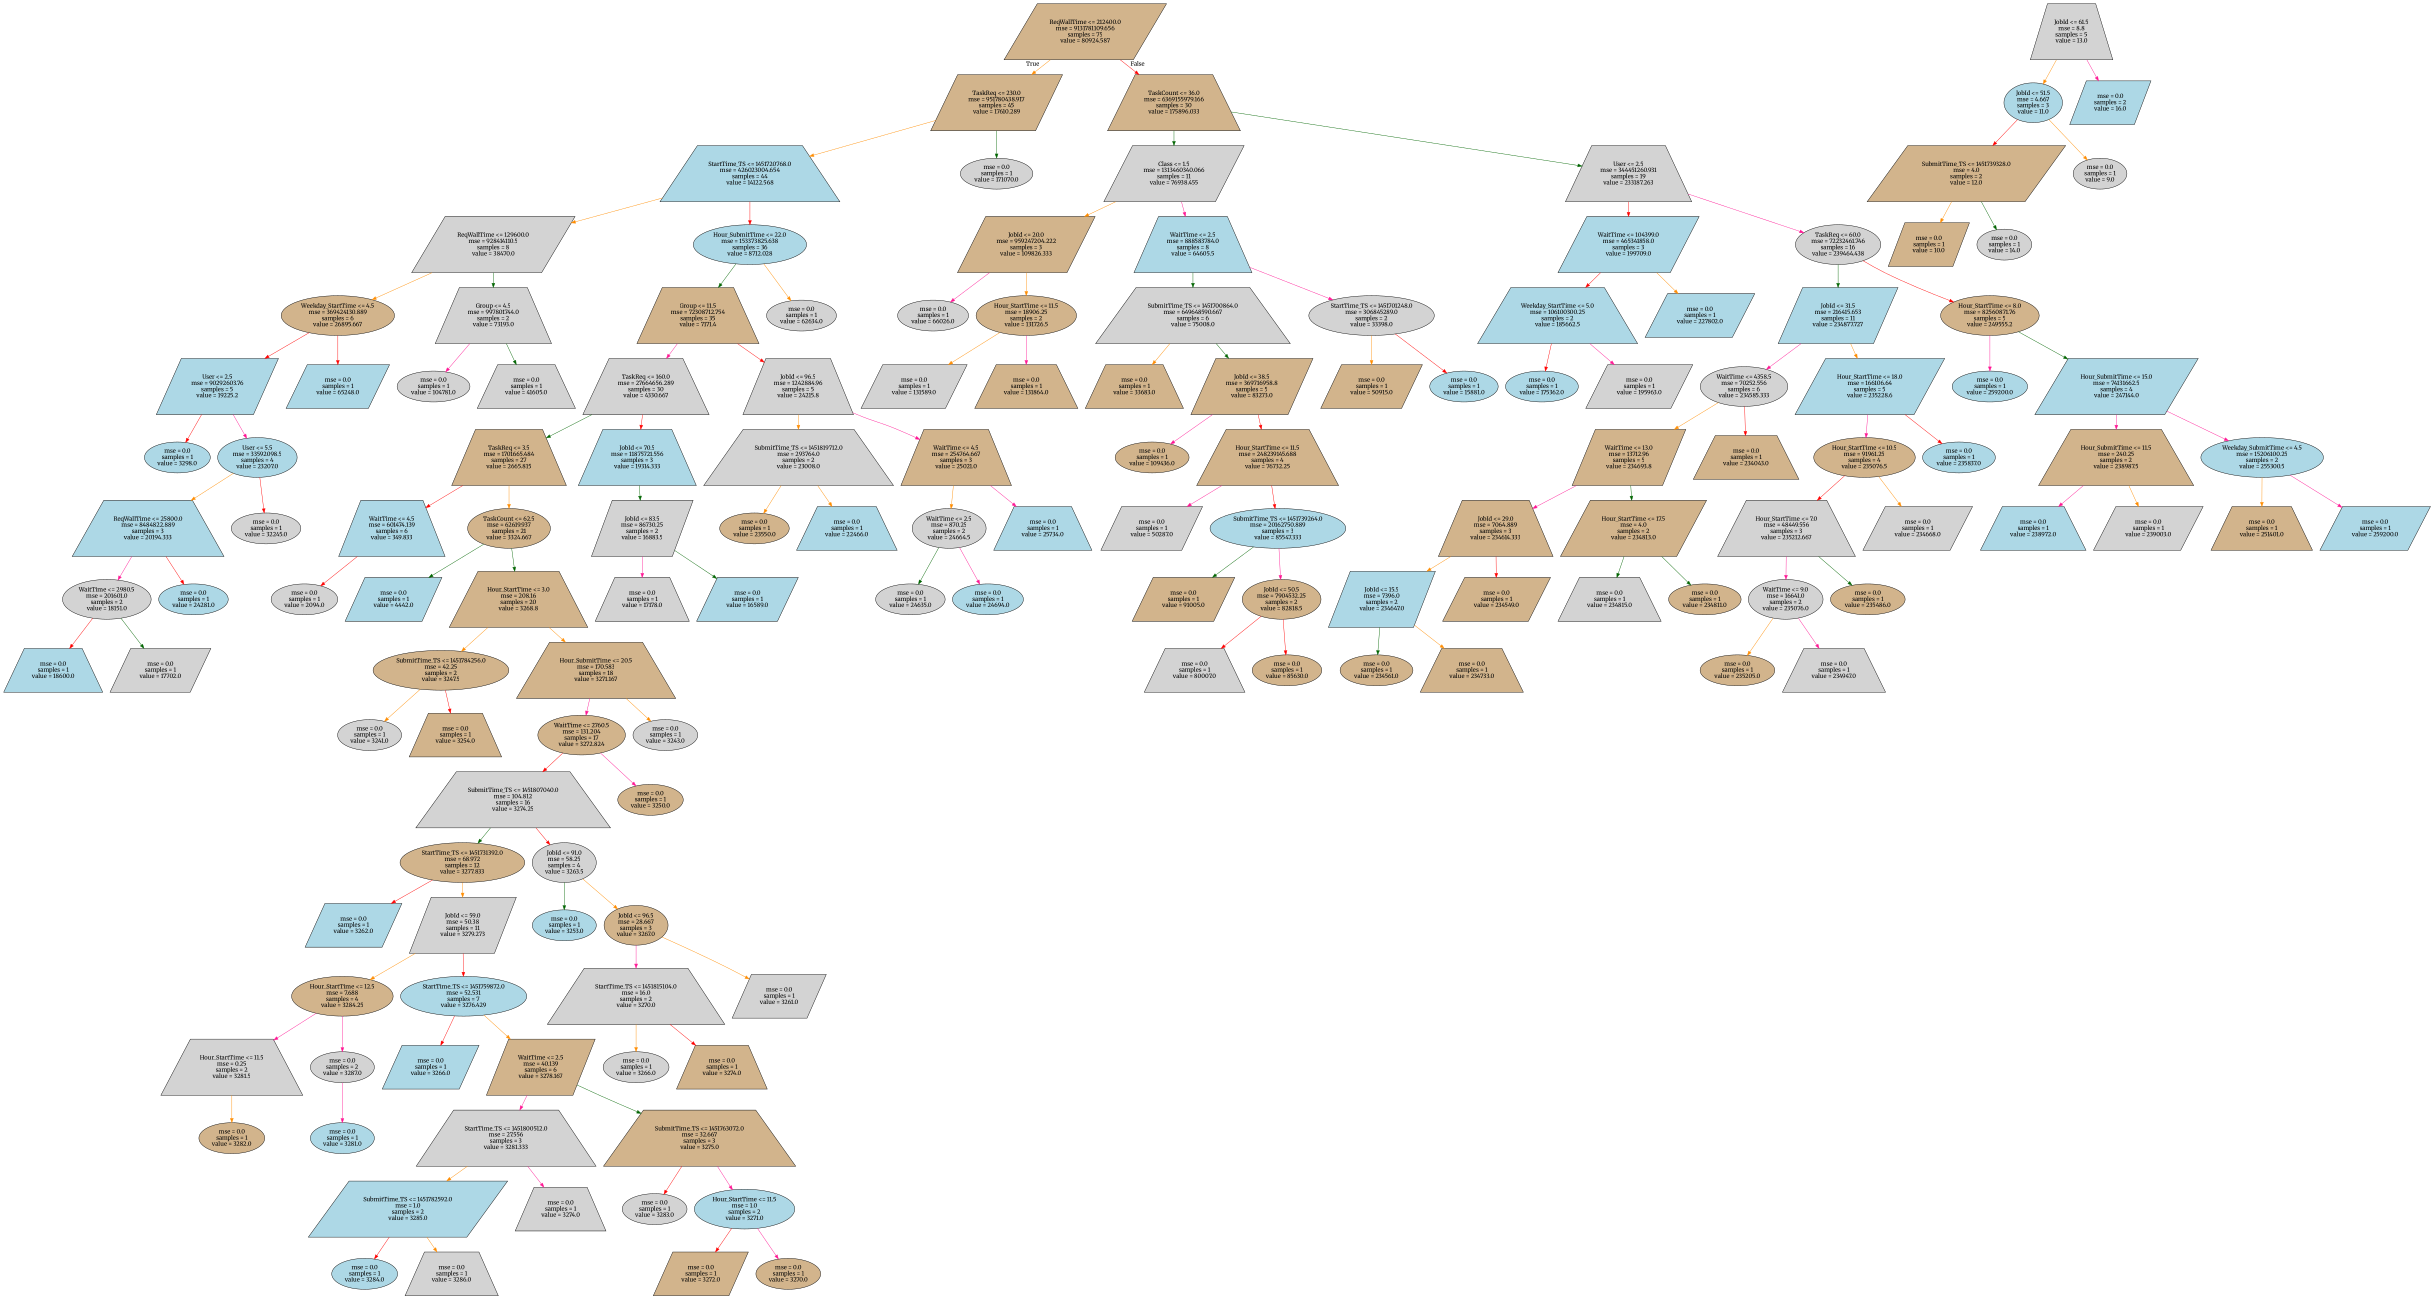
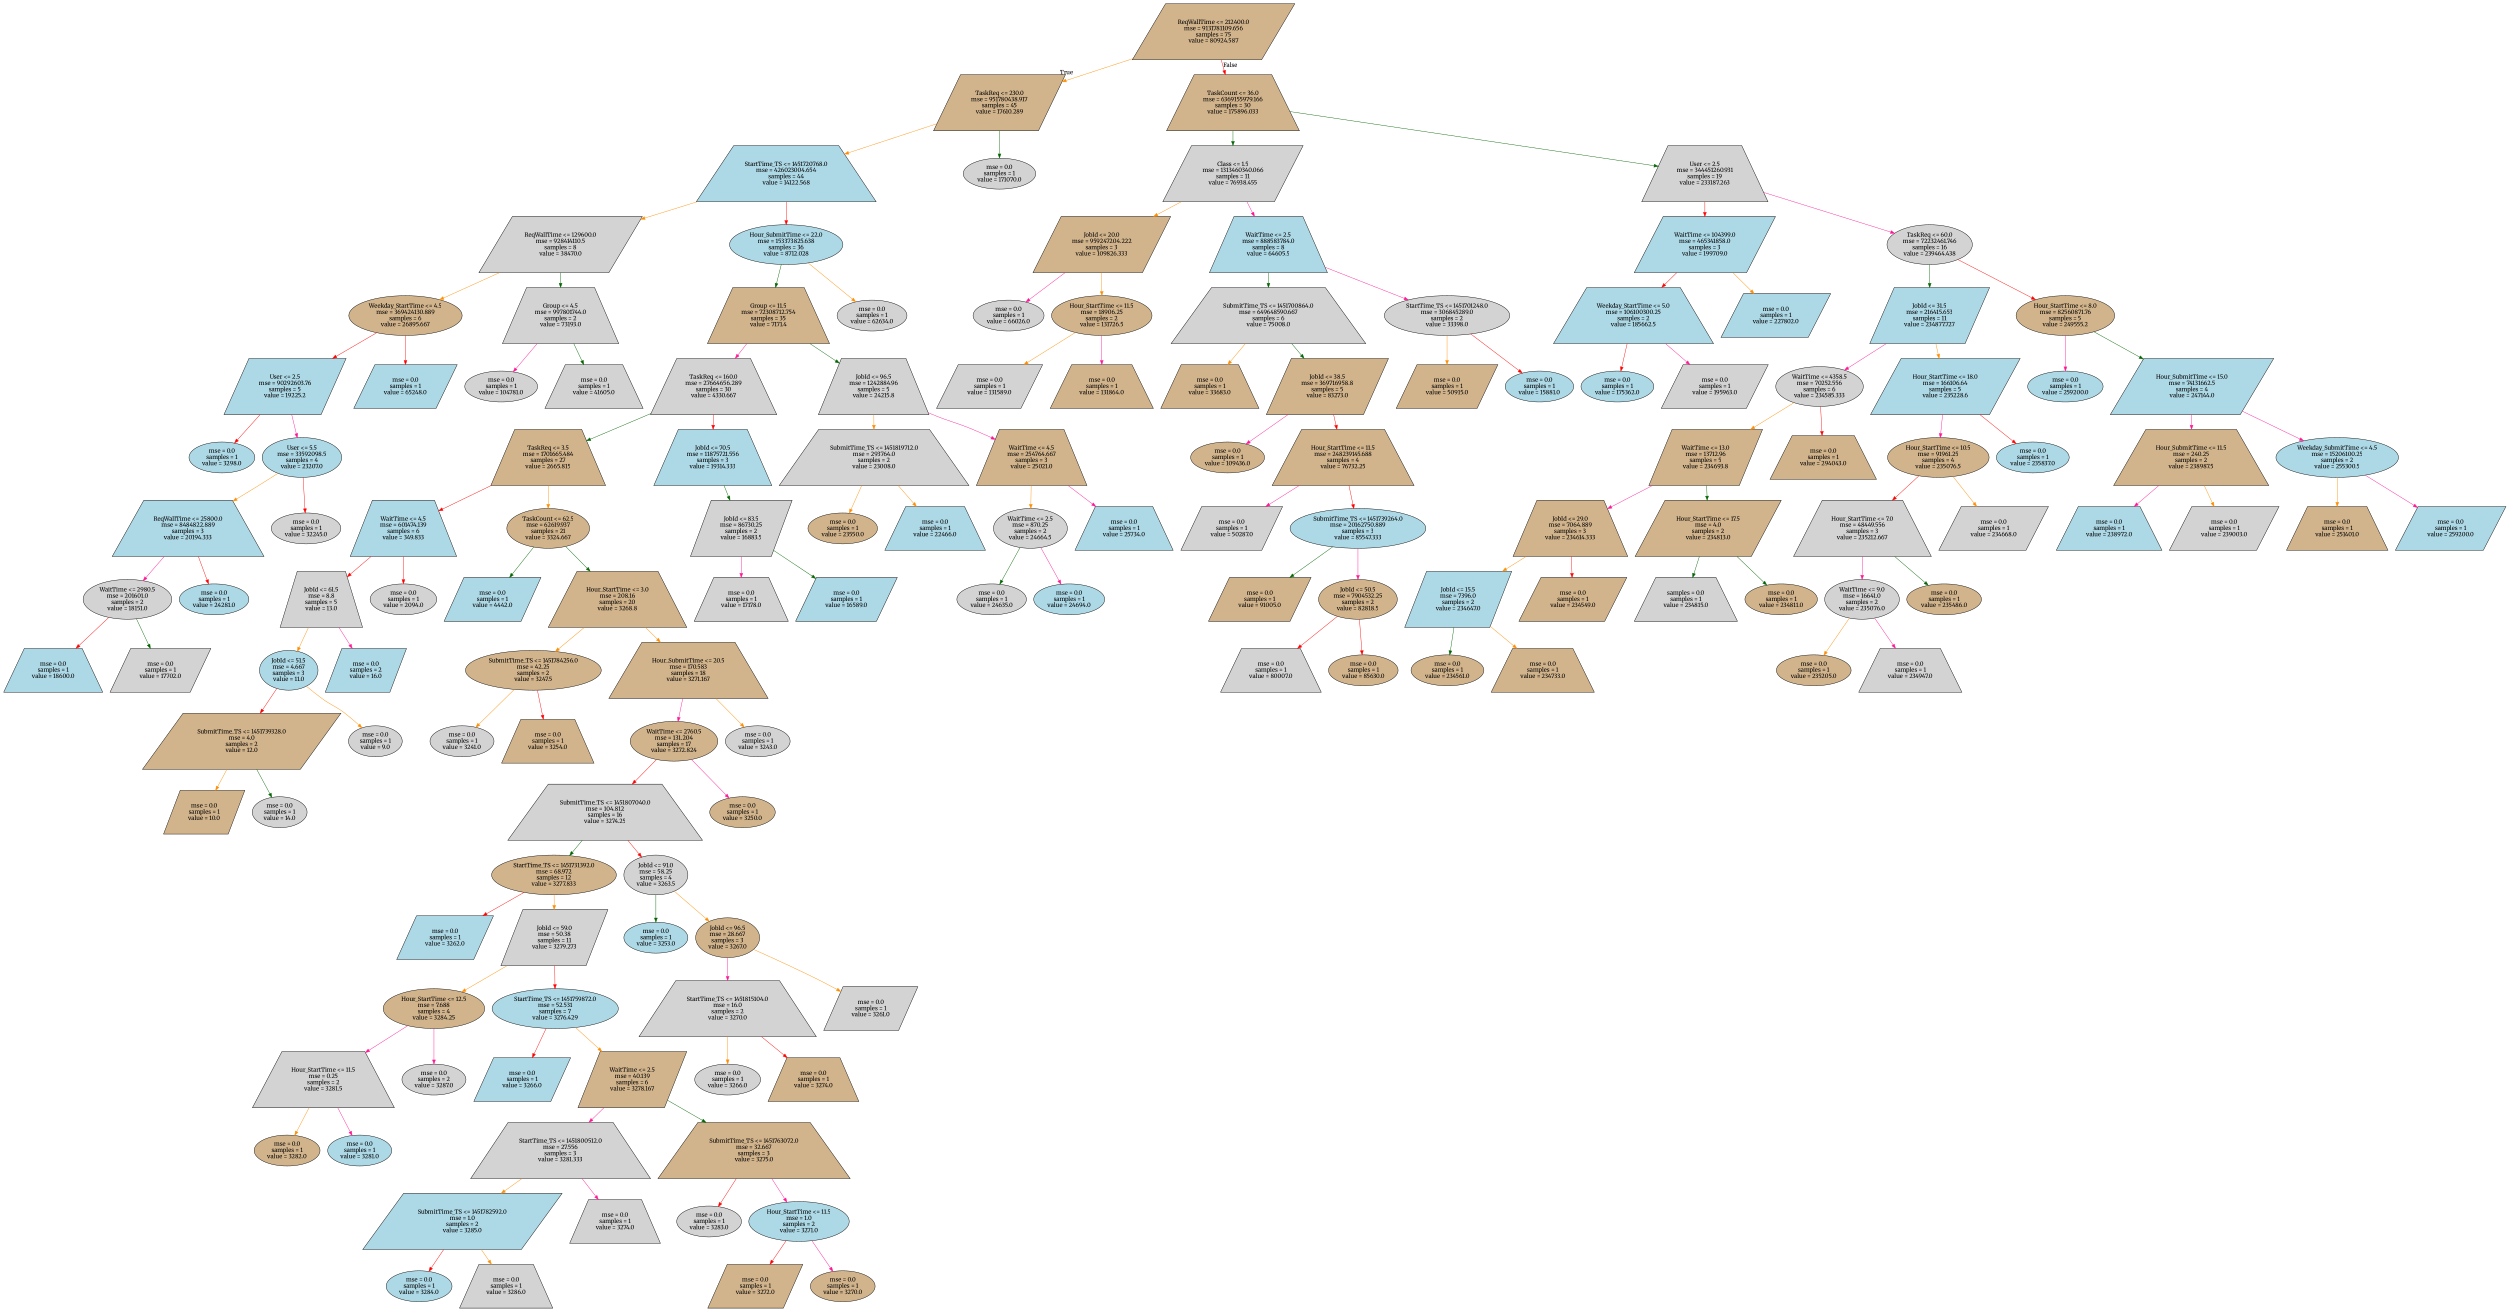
(749, 352) -> (823, 352)
(1746, 457) -> (1823, 457)
none -> (361, 565)
(1610, 599) -> (1686, 599)
(342, 1101) -> (344, 1120)
